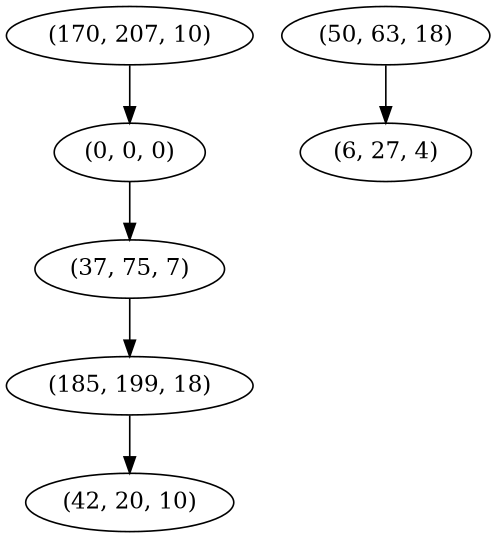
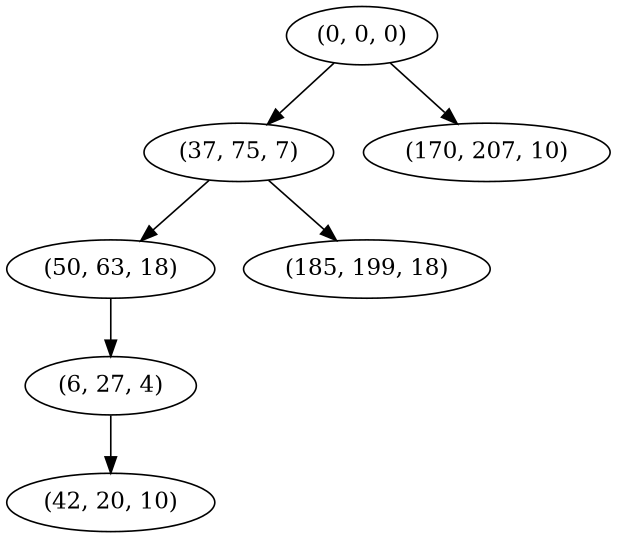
(130, 86) -> (418, 88)
none -> (181, 205)
(130, 436) -> (111, 436)
